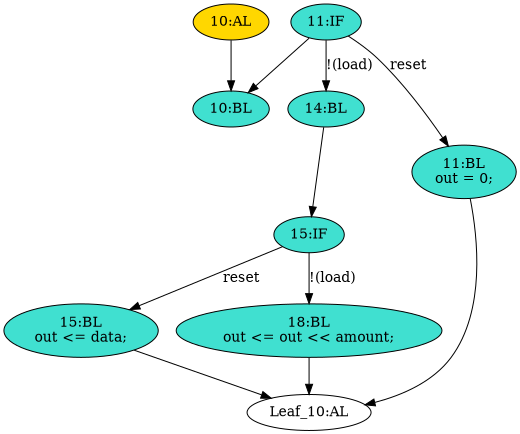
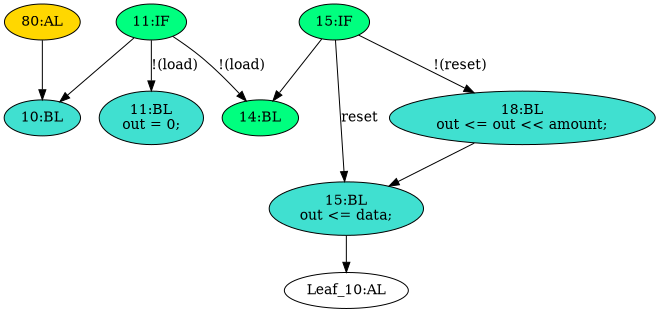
(231, 22) -> (42, 22)
(326, 22) -> (151, 22)
(409, 66) -> (175, 66)
(326, 109) -> (260, 118)
(318, 167) -> (301, 66)
(309, 235) -> (334, 22)
(333, 278) -> (460, 66)
(468, 325) -> none
(309, 371) -> (436, 162)
